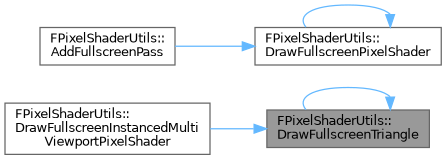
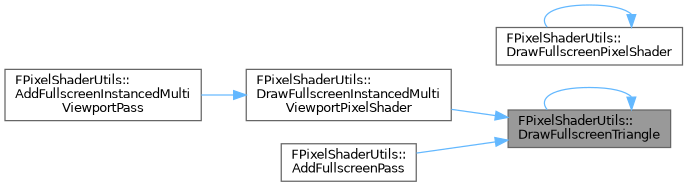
(209, 46) -> (456, 148)
none -> (103, 95)
